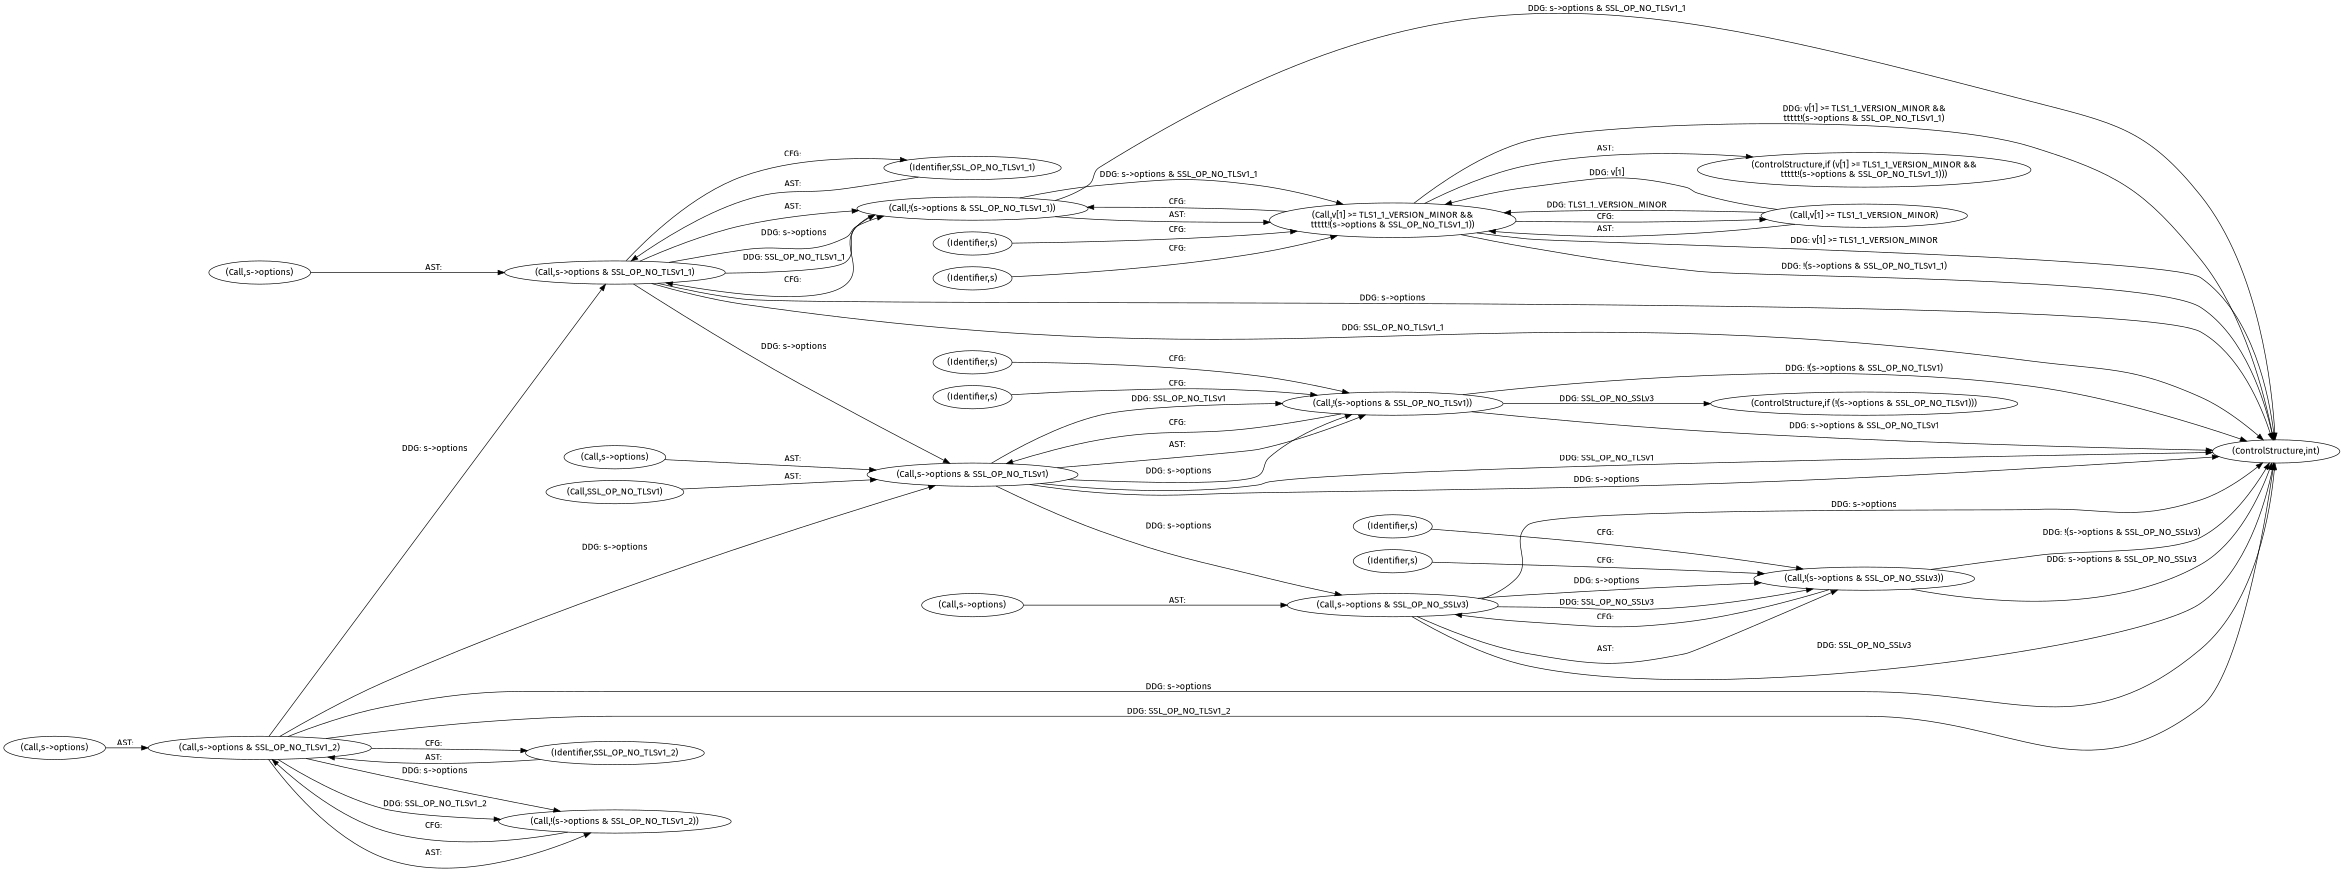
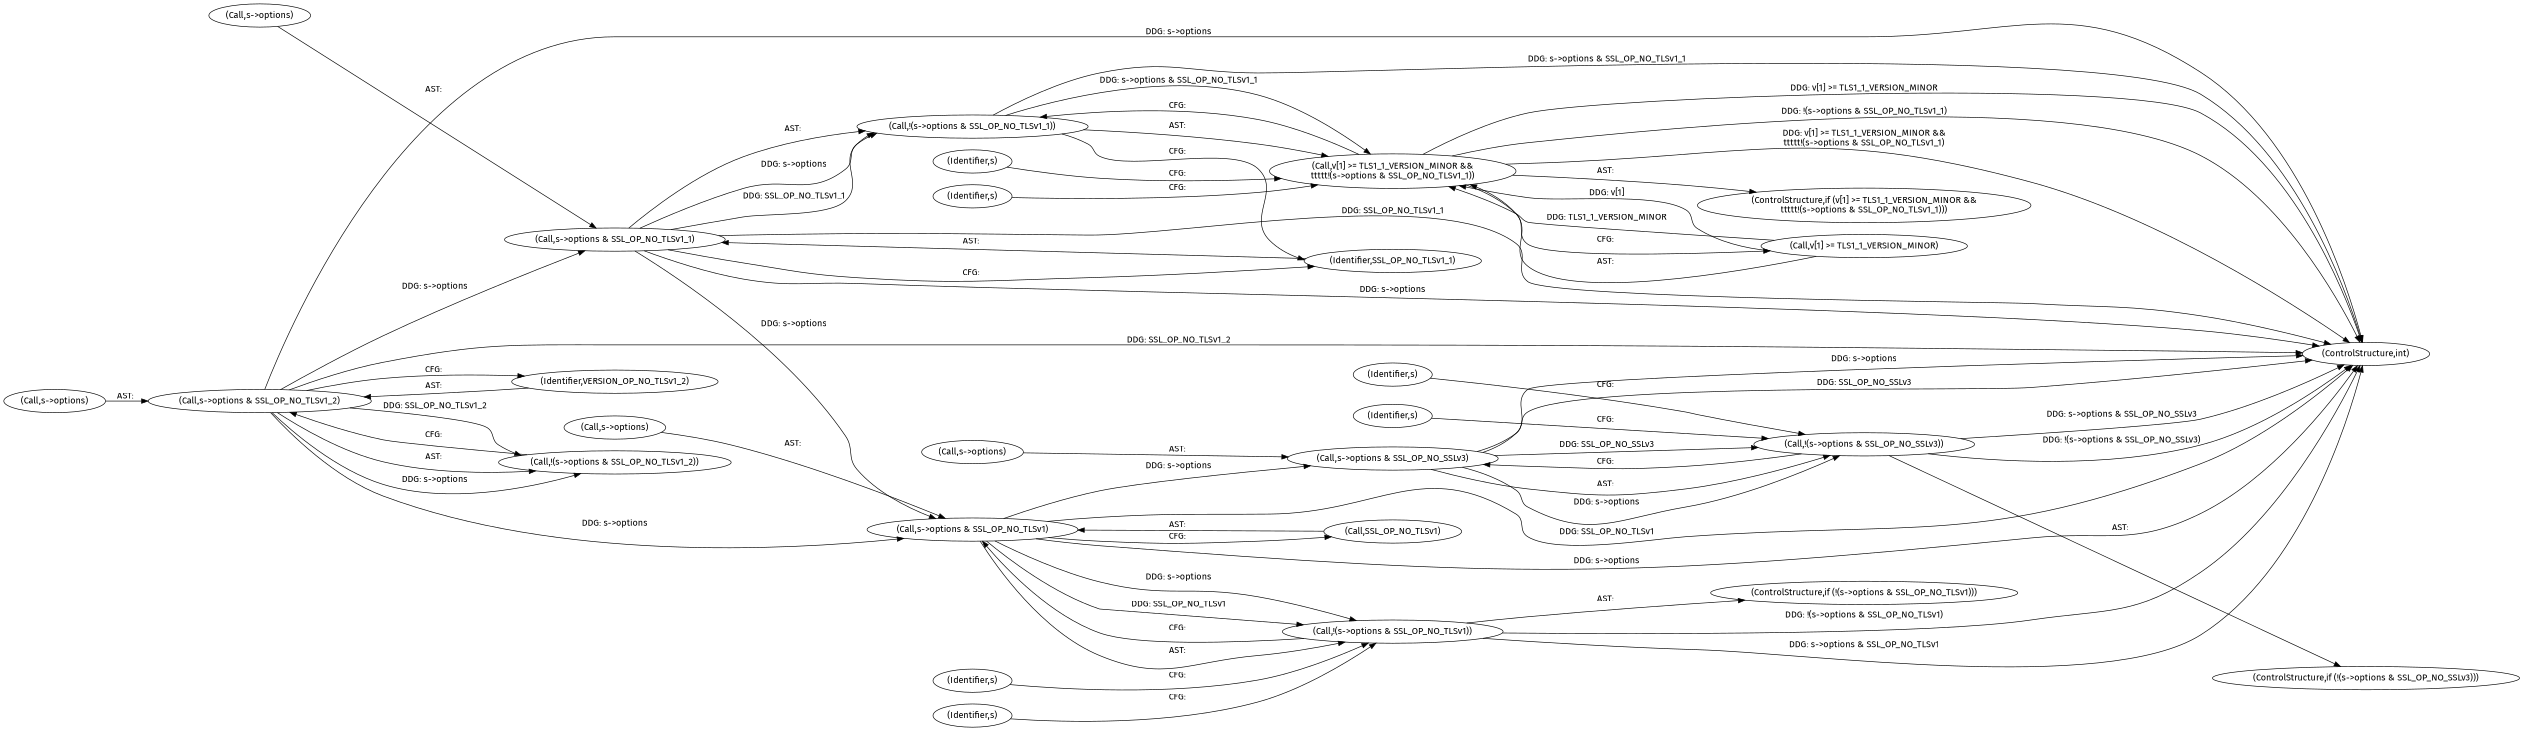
(801, 296) -> (1212, 158)
(1607, 399) -> (1607, 599)
none -> (1187, 543)
none -> (2366, 678)
(615, 753) -> (615, 382)
